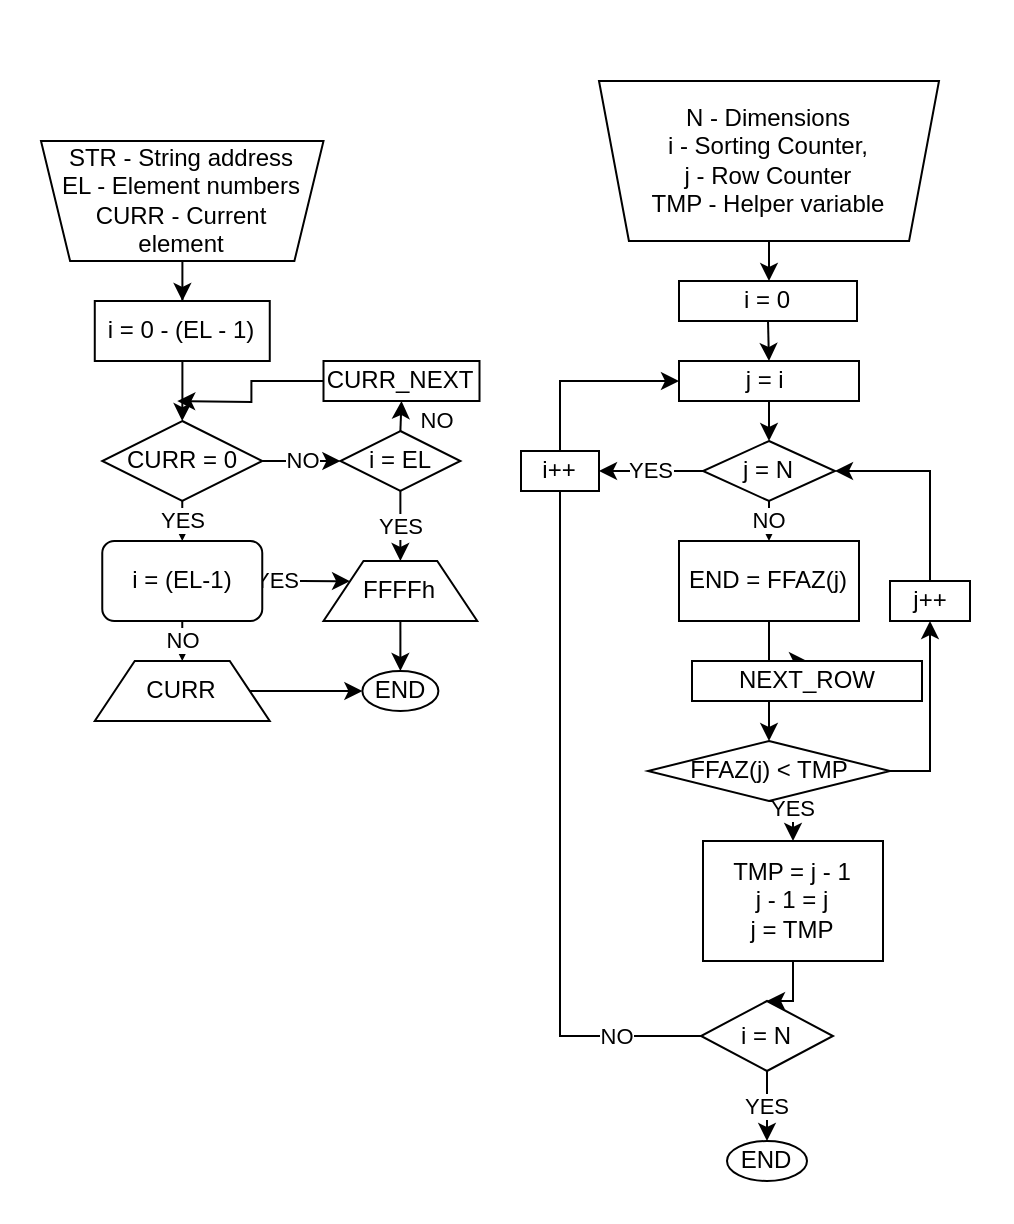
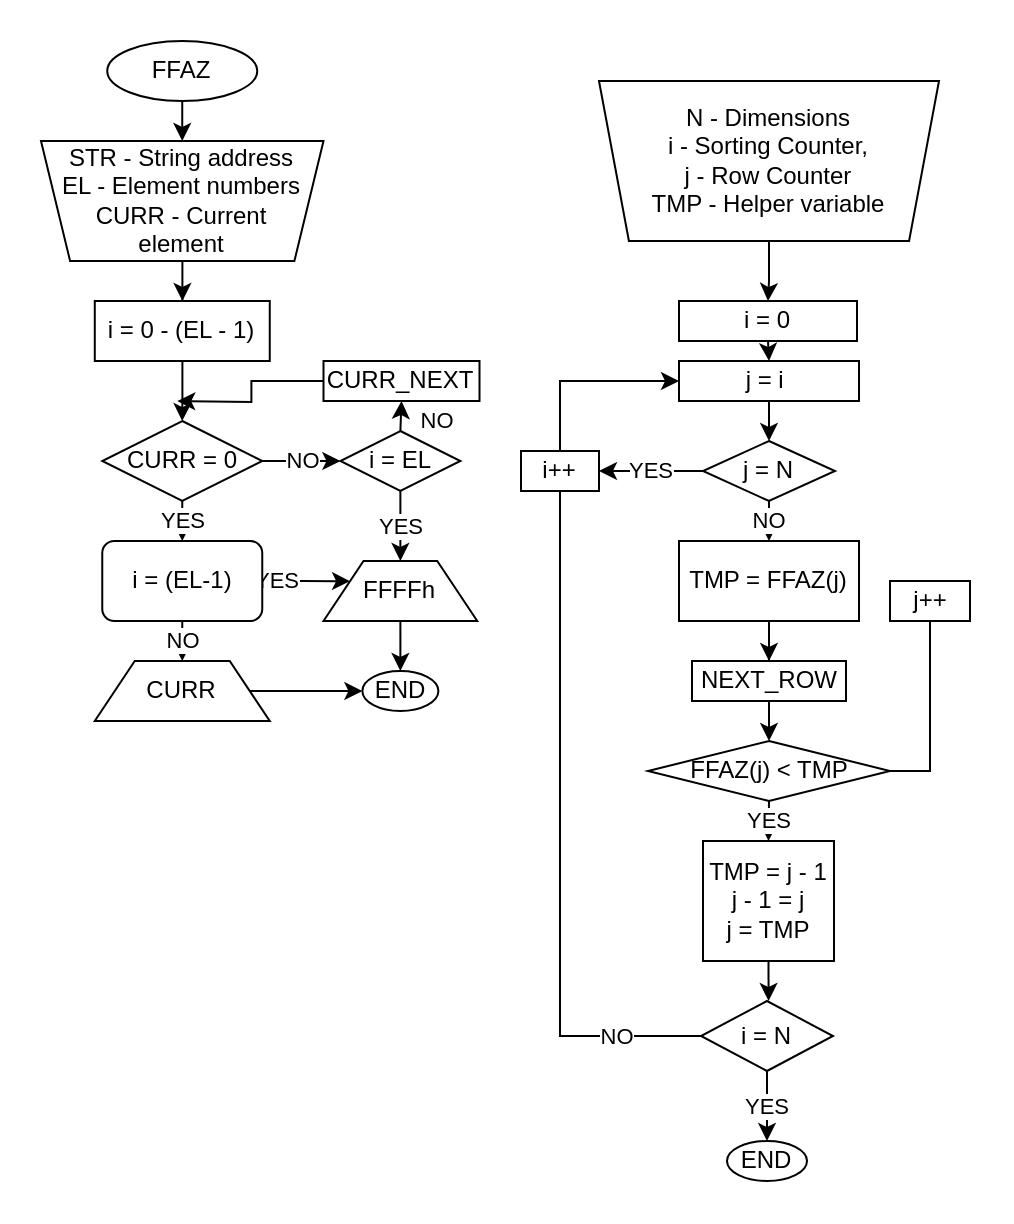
none -> (182, 71)
none -> (182, 114)
(768, 301) -> (768, 321)
(930, 485) -> none
(769, 581) -> (769, 581)
(930, 636) -> (930, 630)
(807, 681) -> (769, 681)
(793, 901) -> (769, 901)
